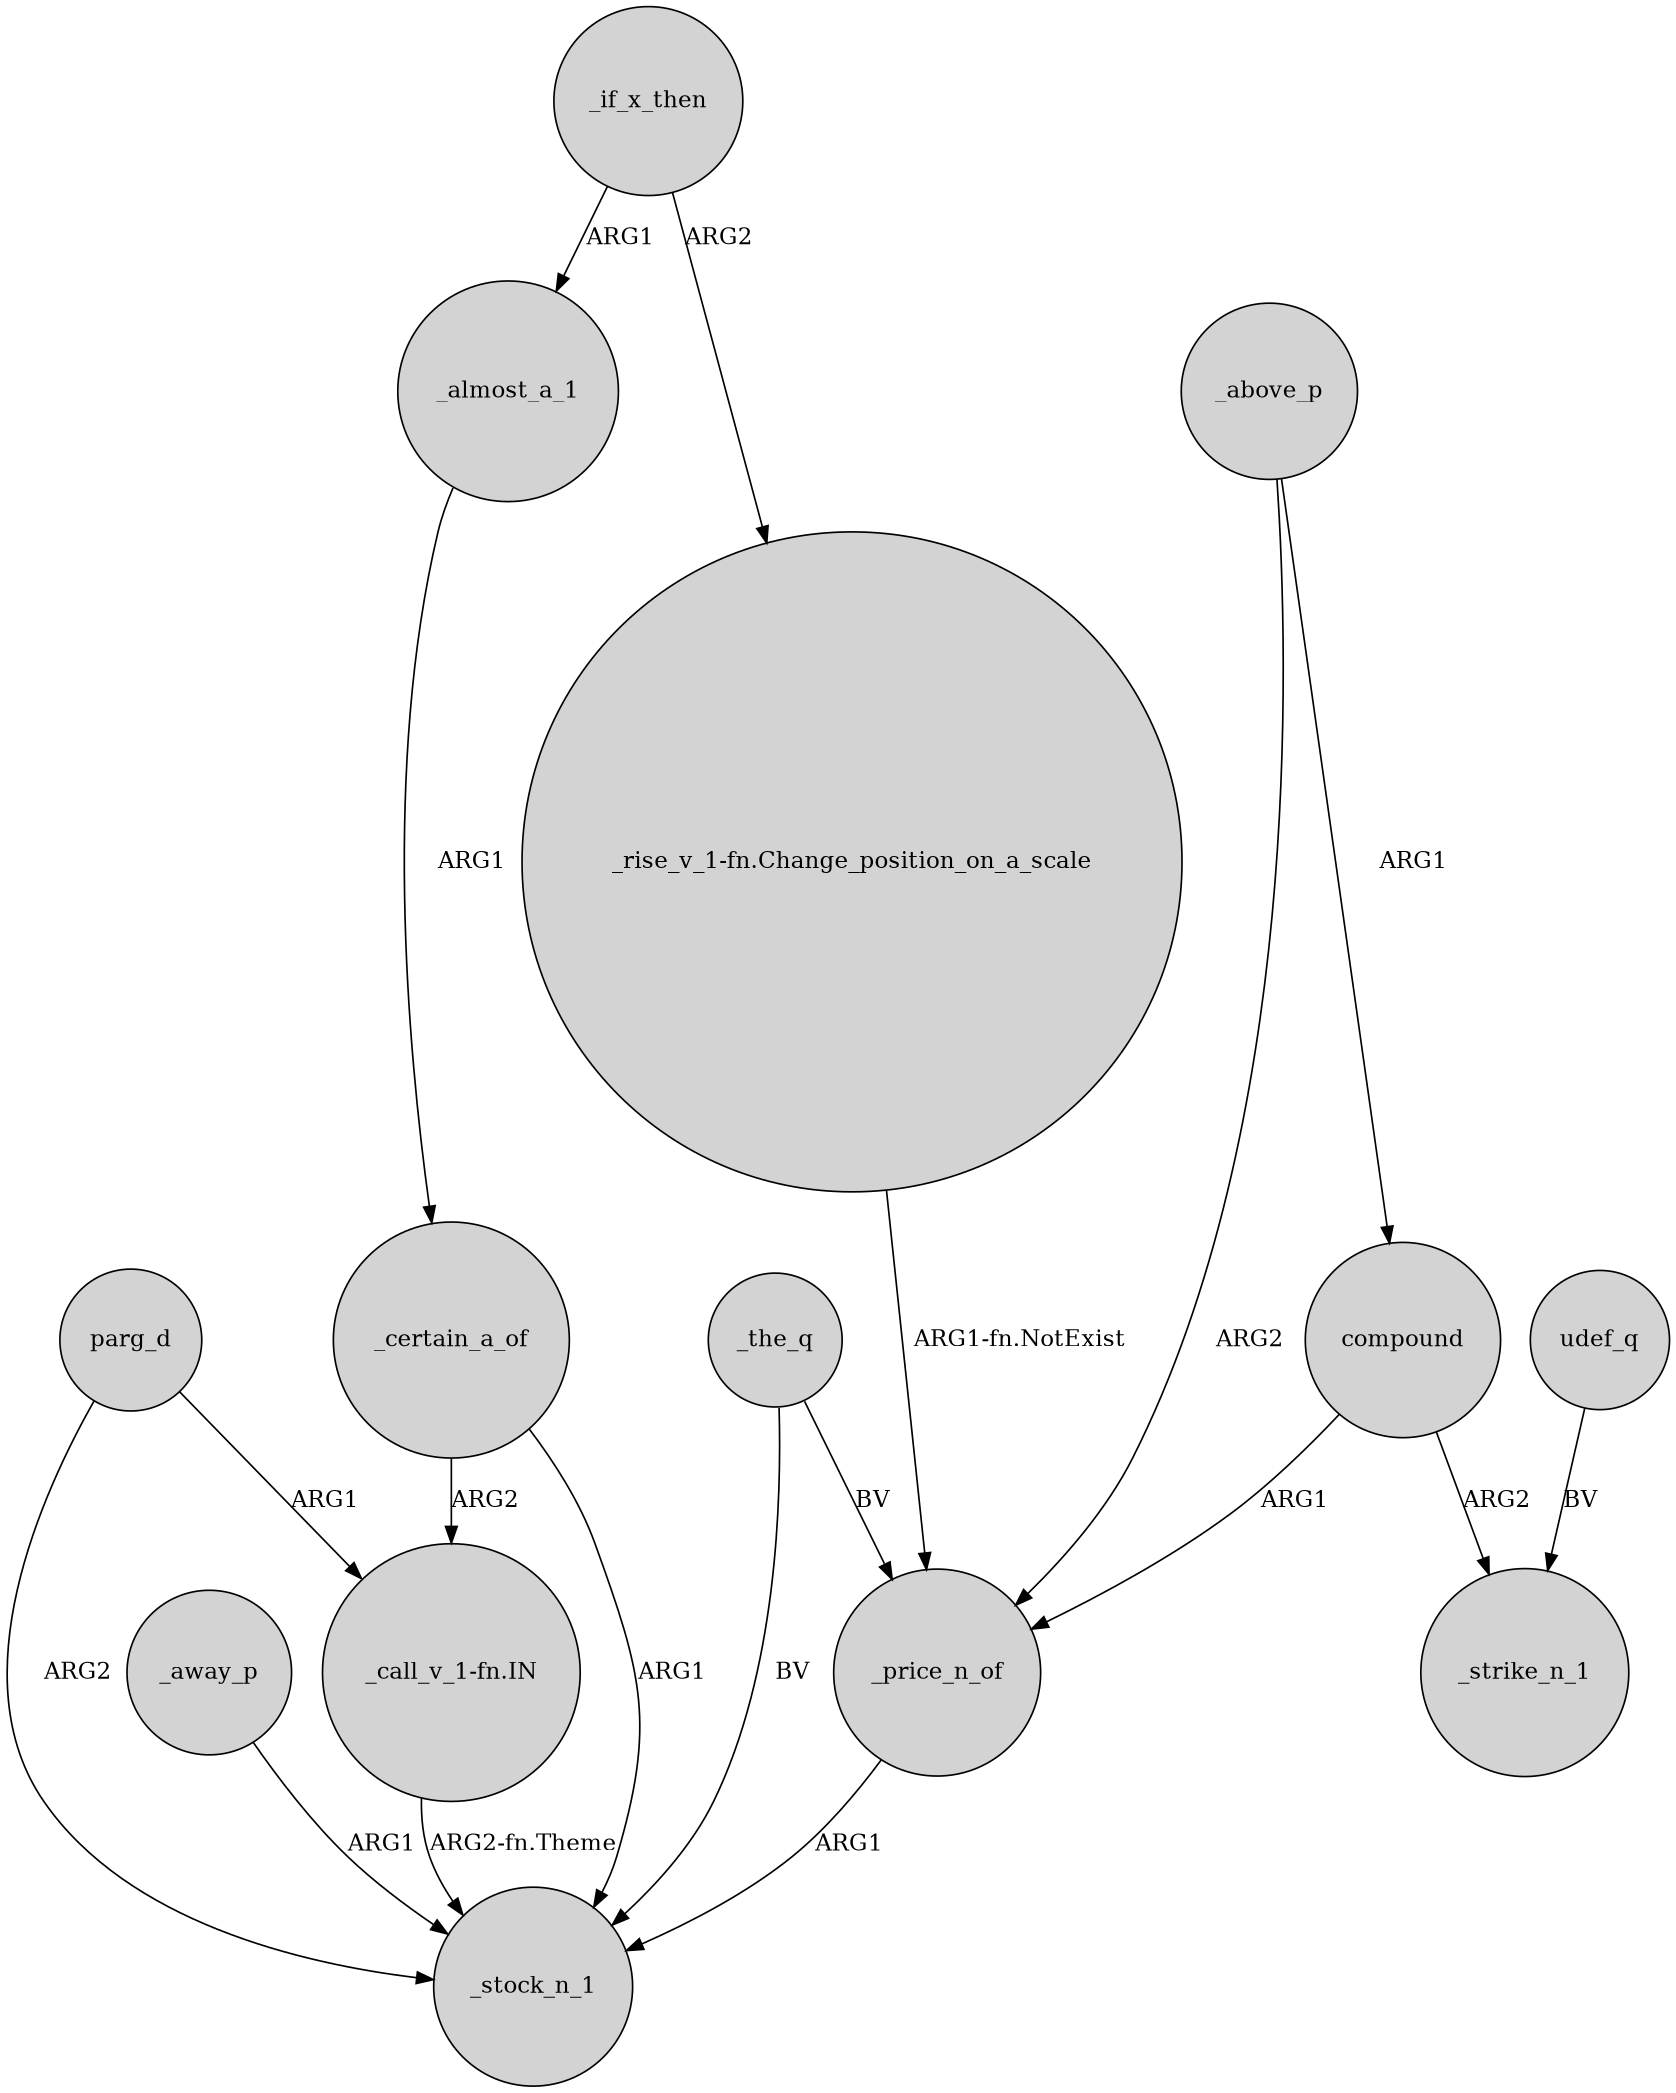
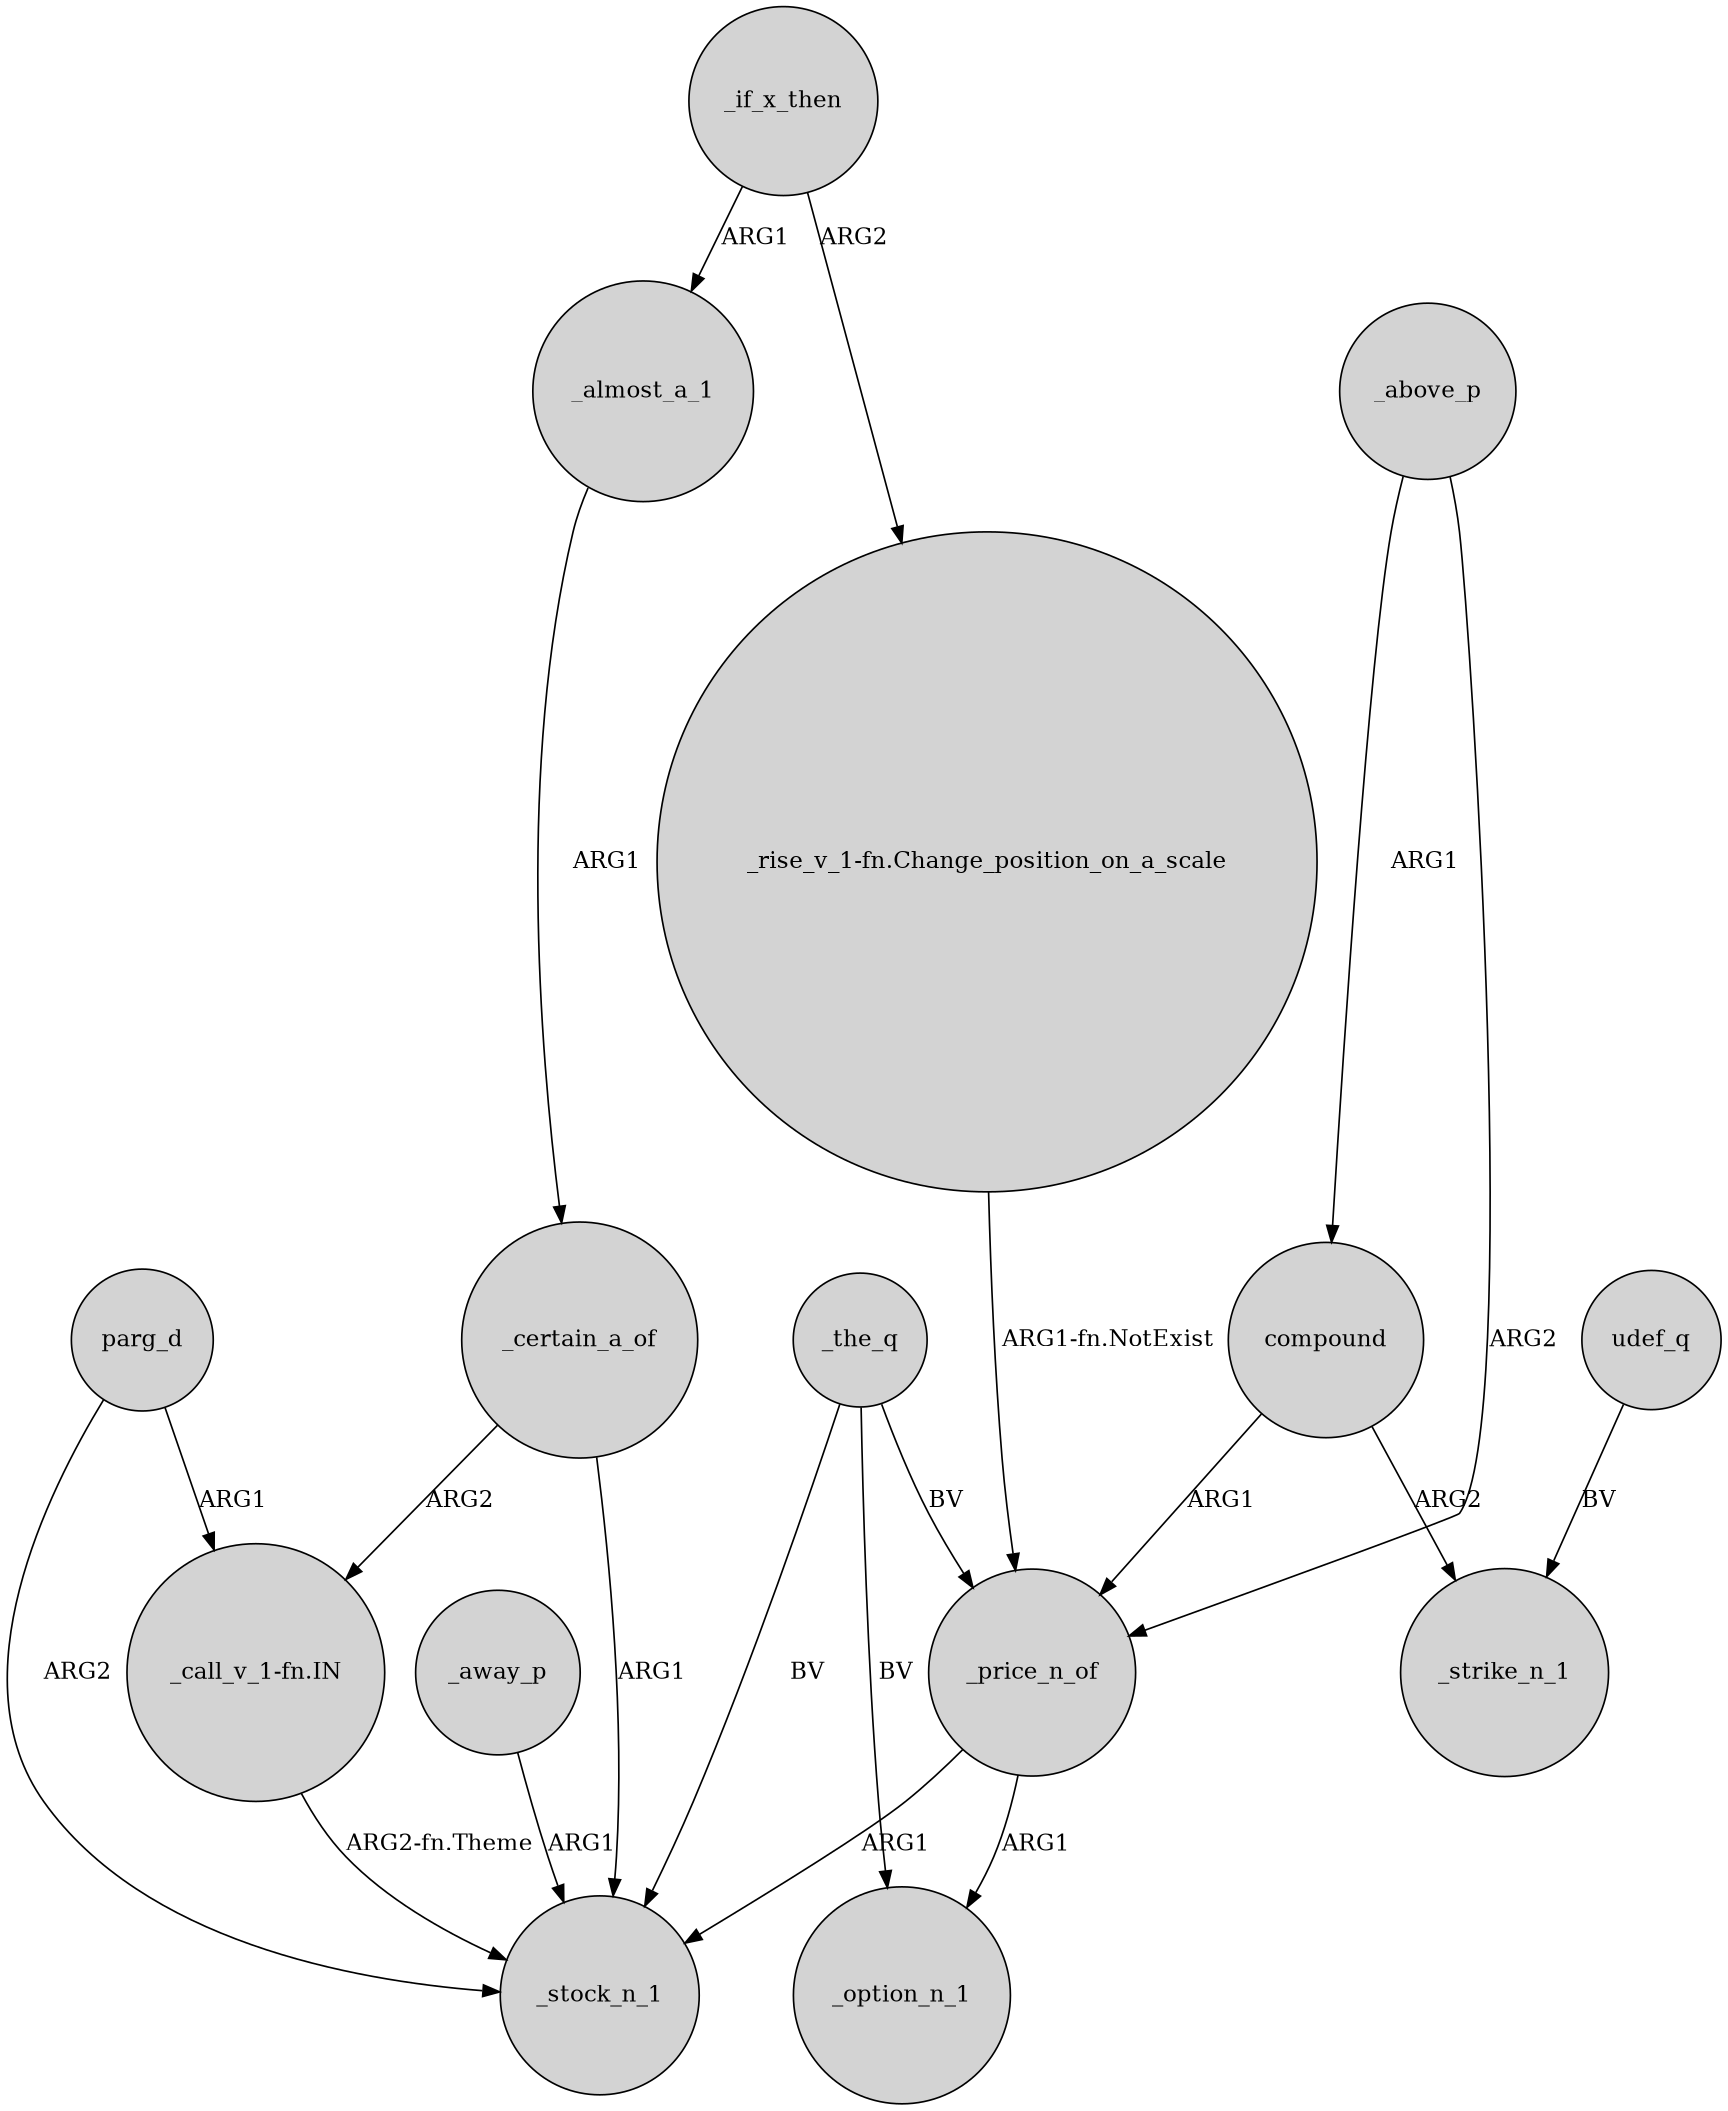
none -> (902, 1995)
